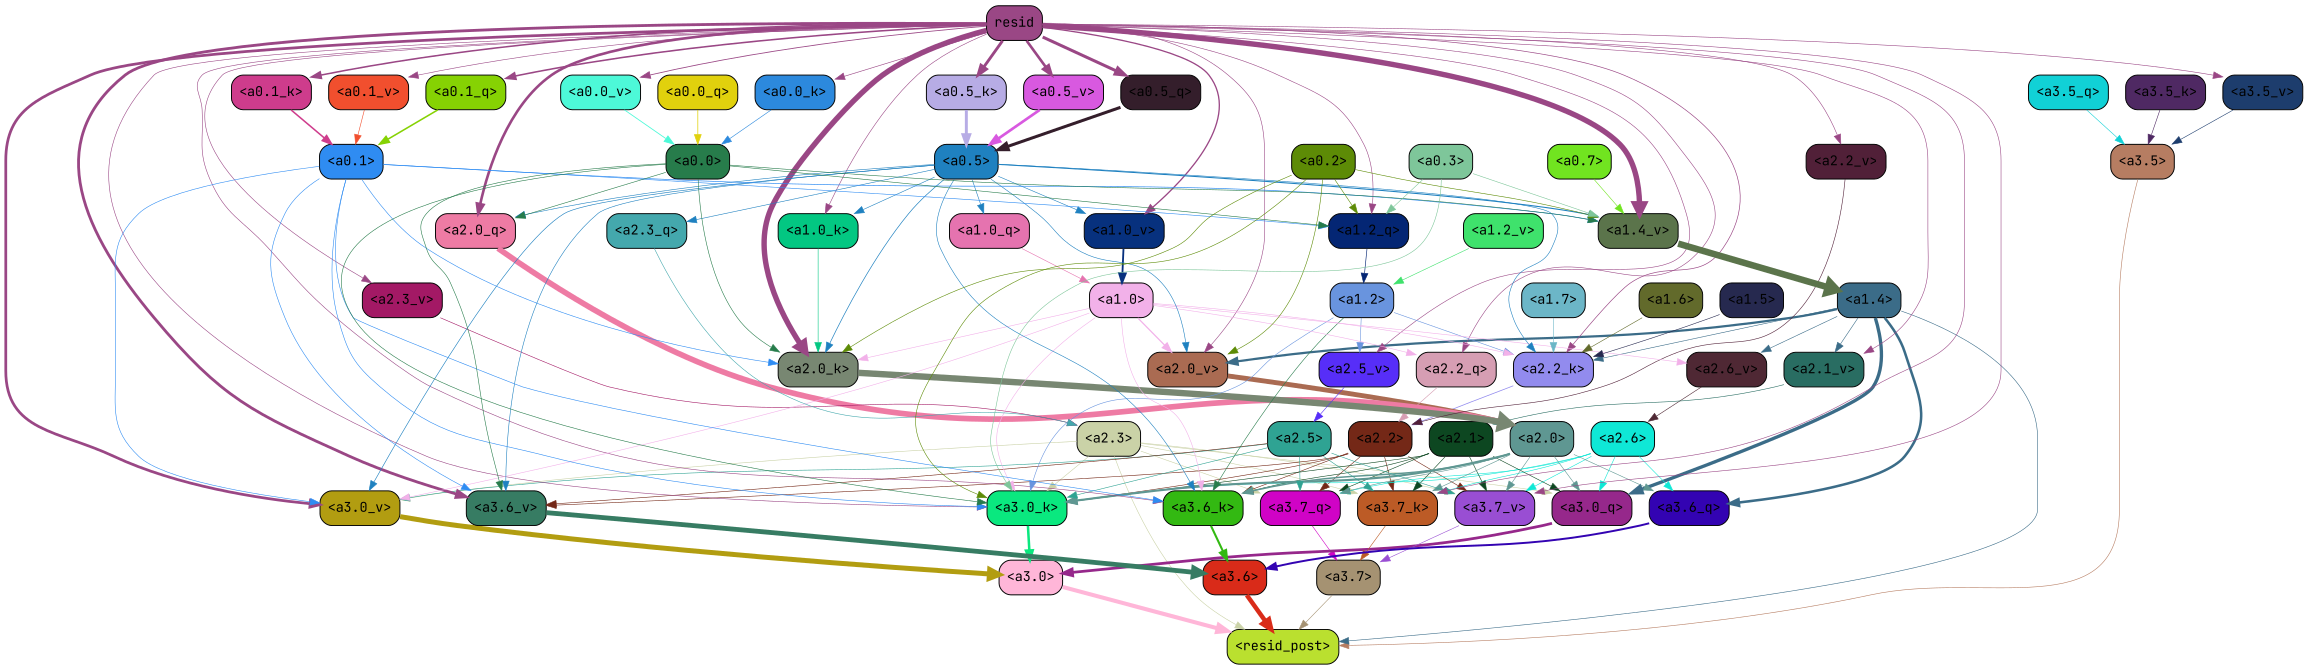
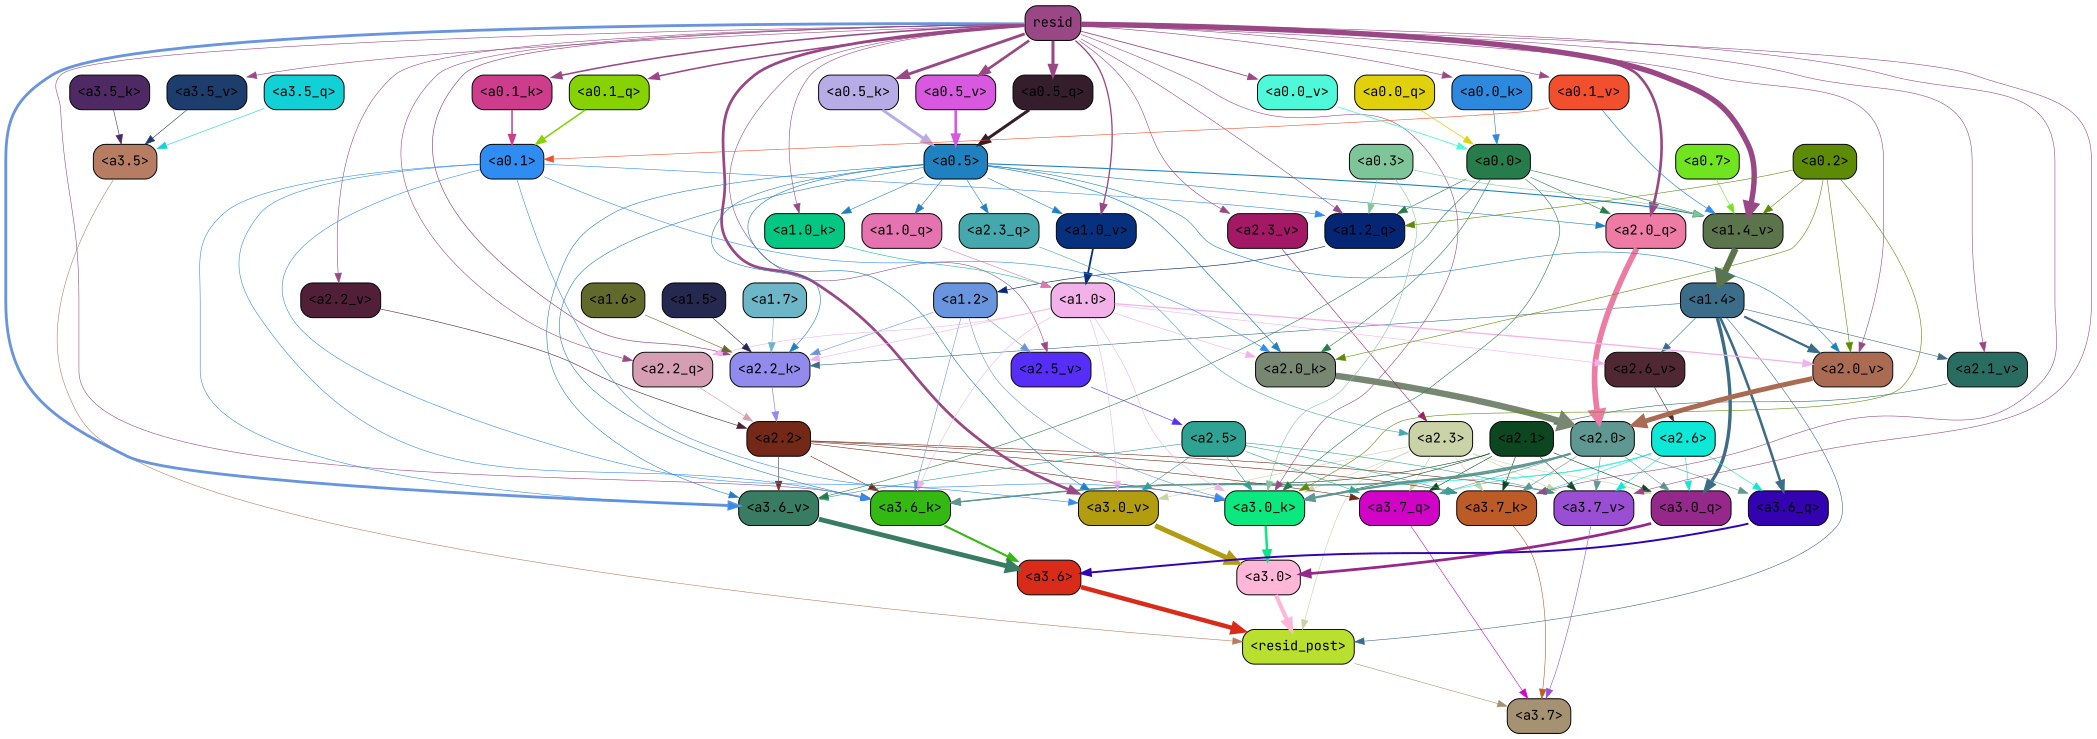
(274, 43) -> (21, 102)
(811, 149) -> none
(986, 186) -> (1650, 164)
(1503, 231) -> none
(818, 295) -> (943, 265)
(1279, 392) -> (940, 395)
(805, 485) -> (978, 472)
(1319, 609) -> (1426, 684)
